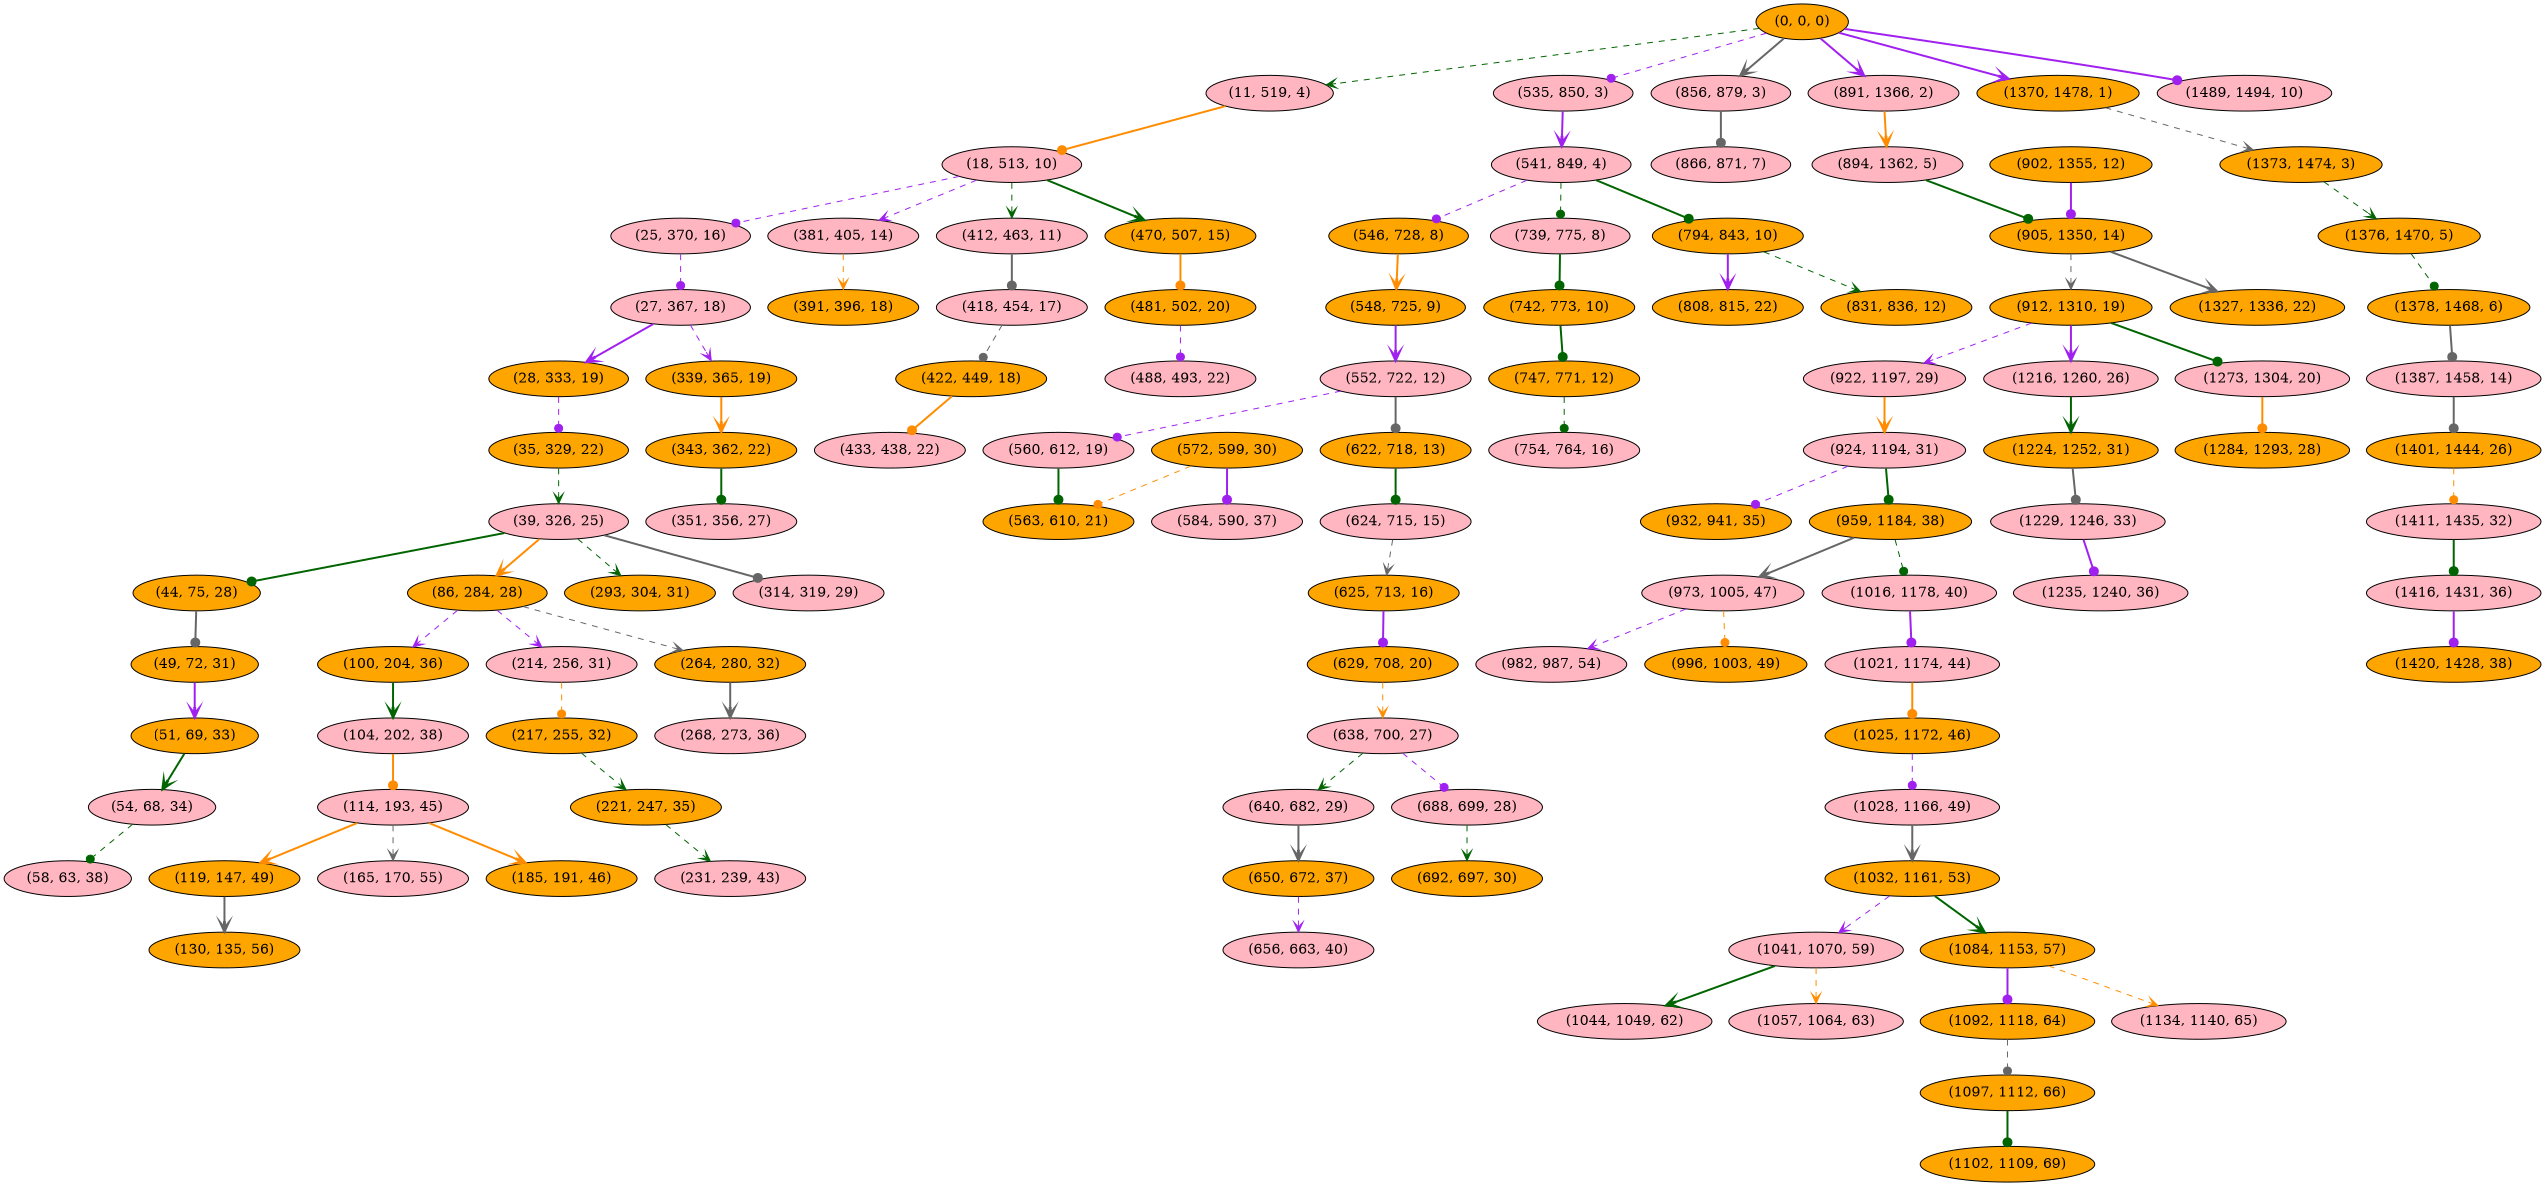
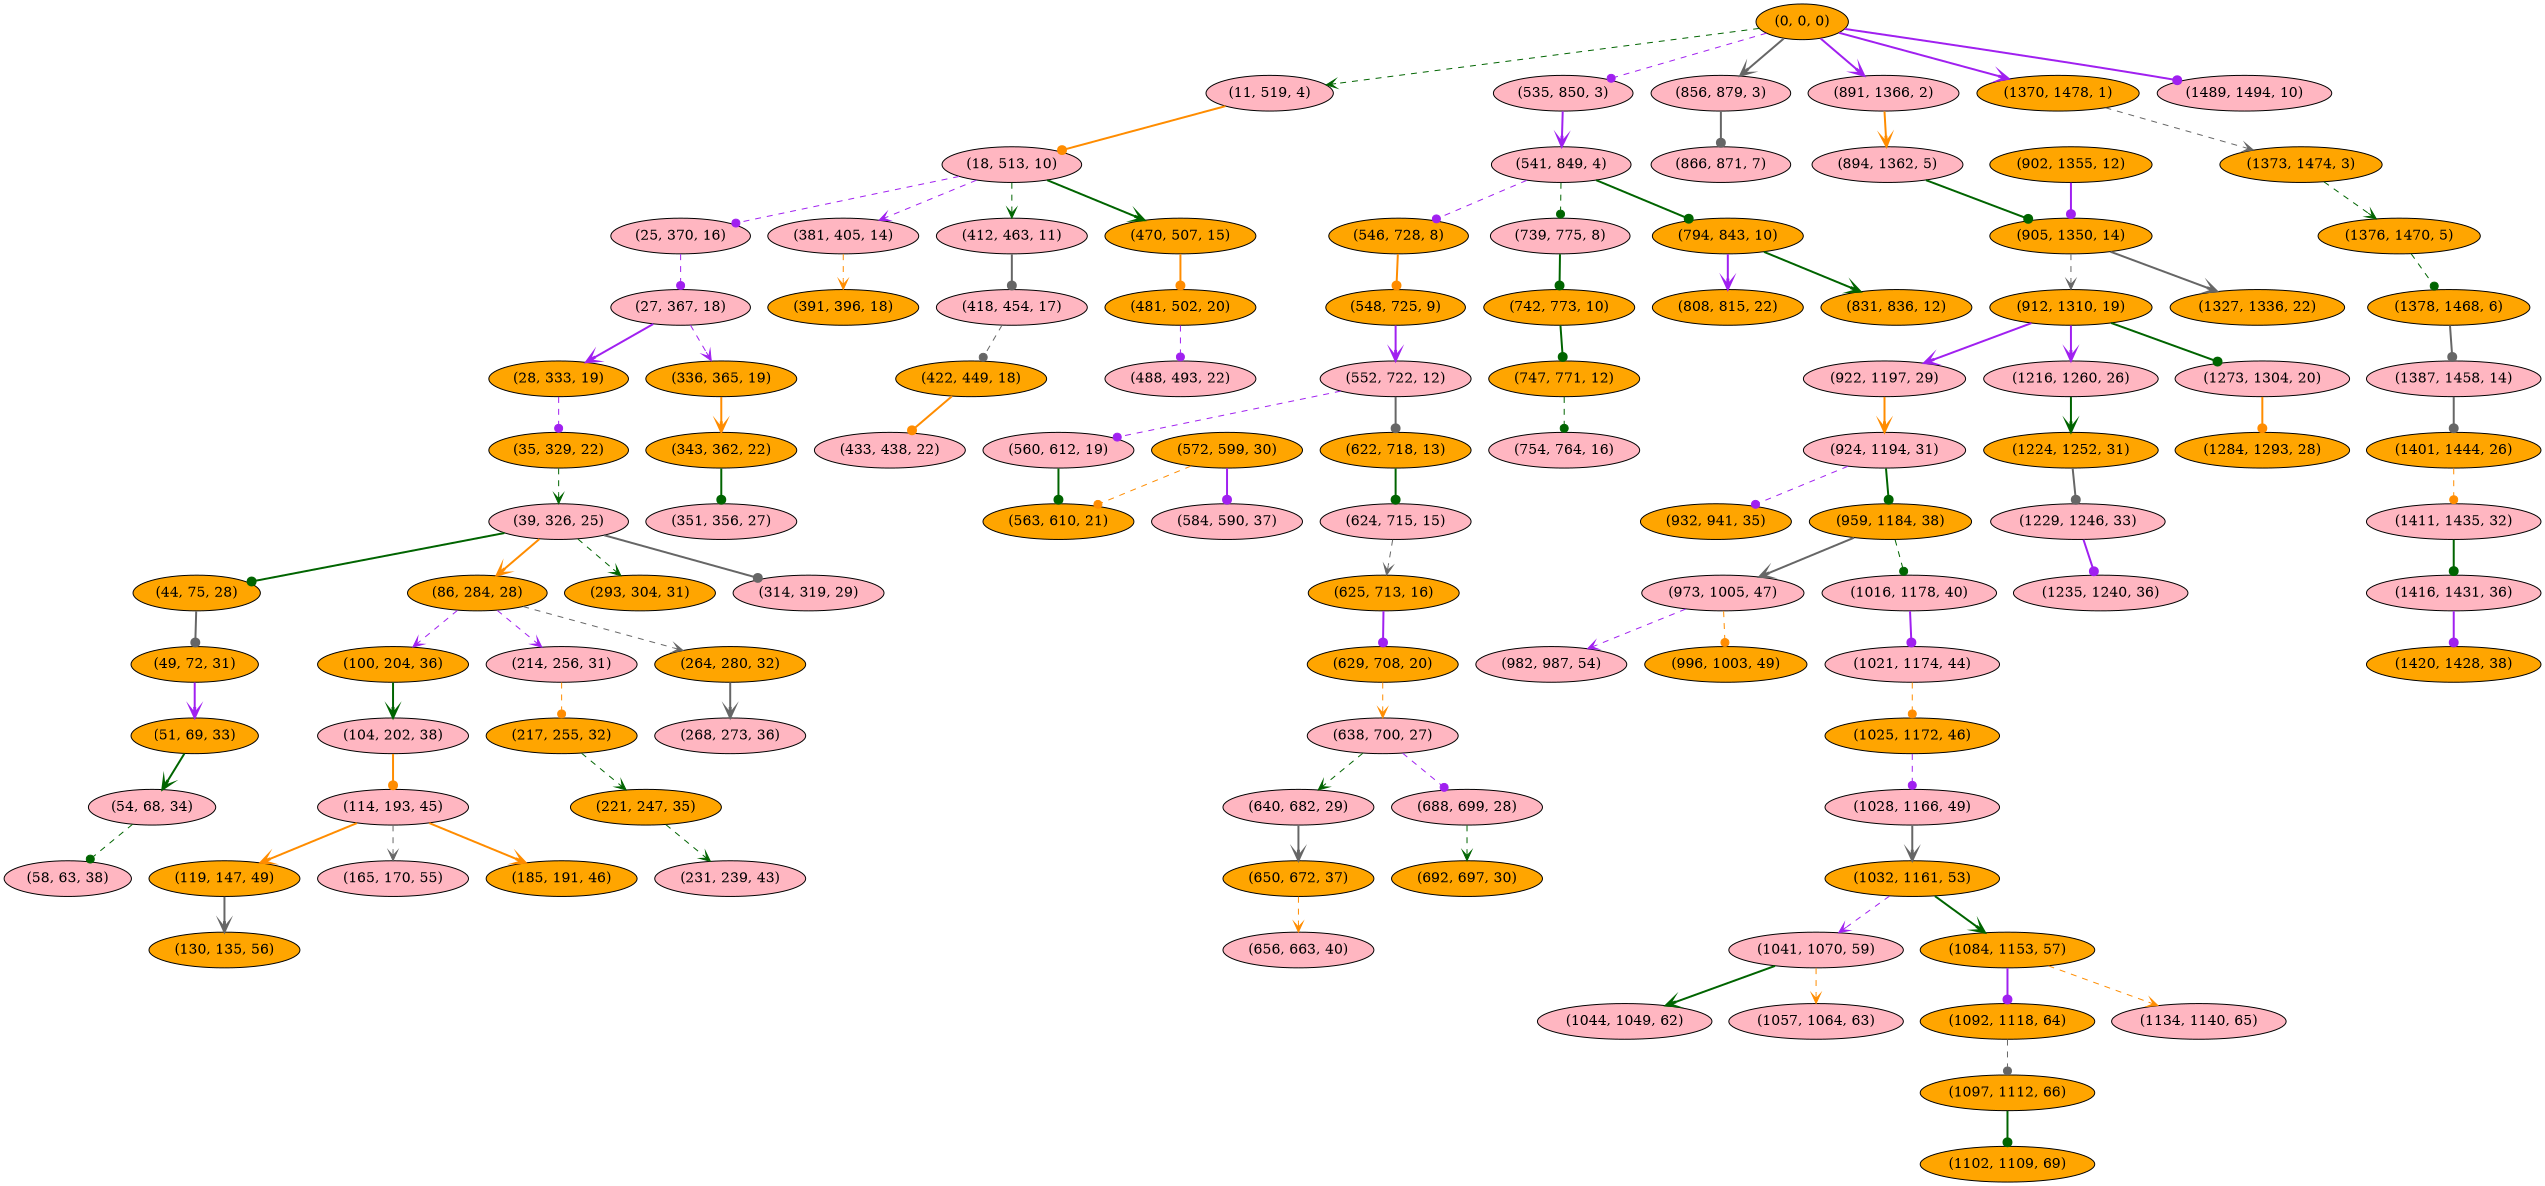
(1397, 267) -> (1397, 268)
(1808, 270) -> (1808, 270)
(1982, 341) -> (1982, 341)
(721, 379) -> (721, 379)
(1912, 696) -> (1912, 696)
(1298, 909) -> (1298, 909)
